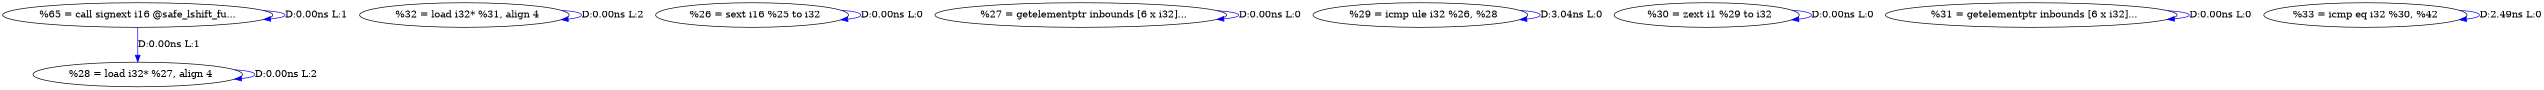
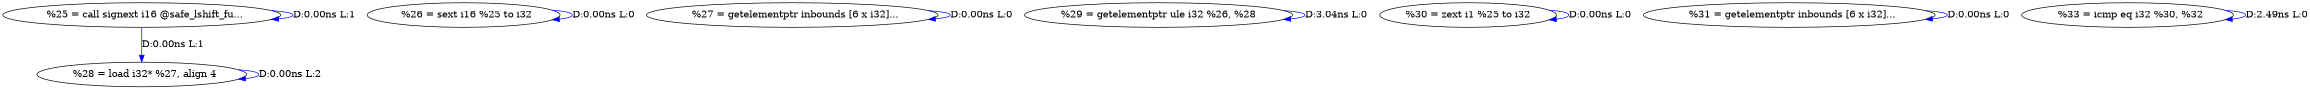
(138, 15) -> (142, 15)
(464, 15) -> none
(1420, 15) -> (1159, 15)
(1707, 15) -> (1468, 15)
(2365, 15) -> (2127, 15)
